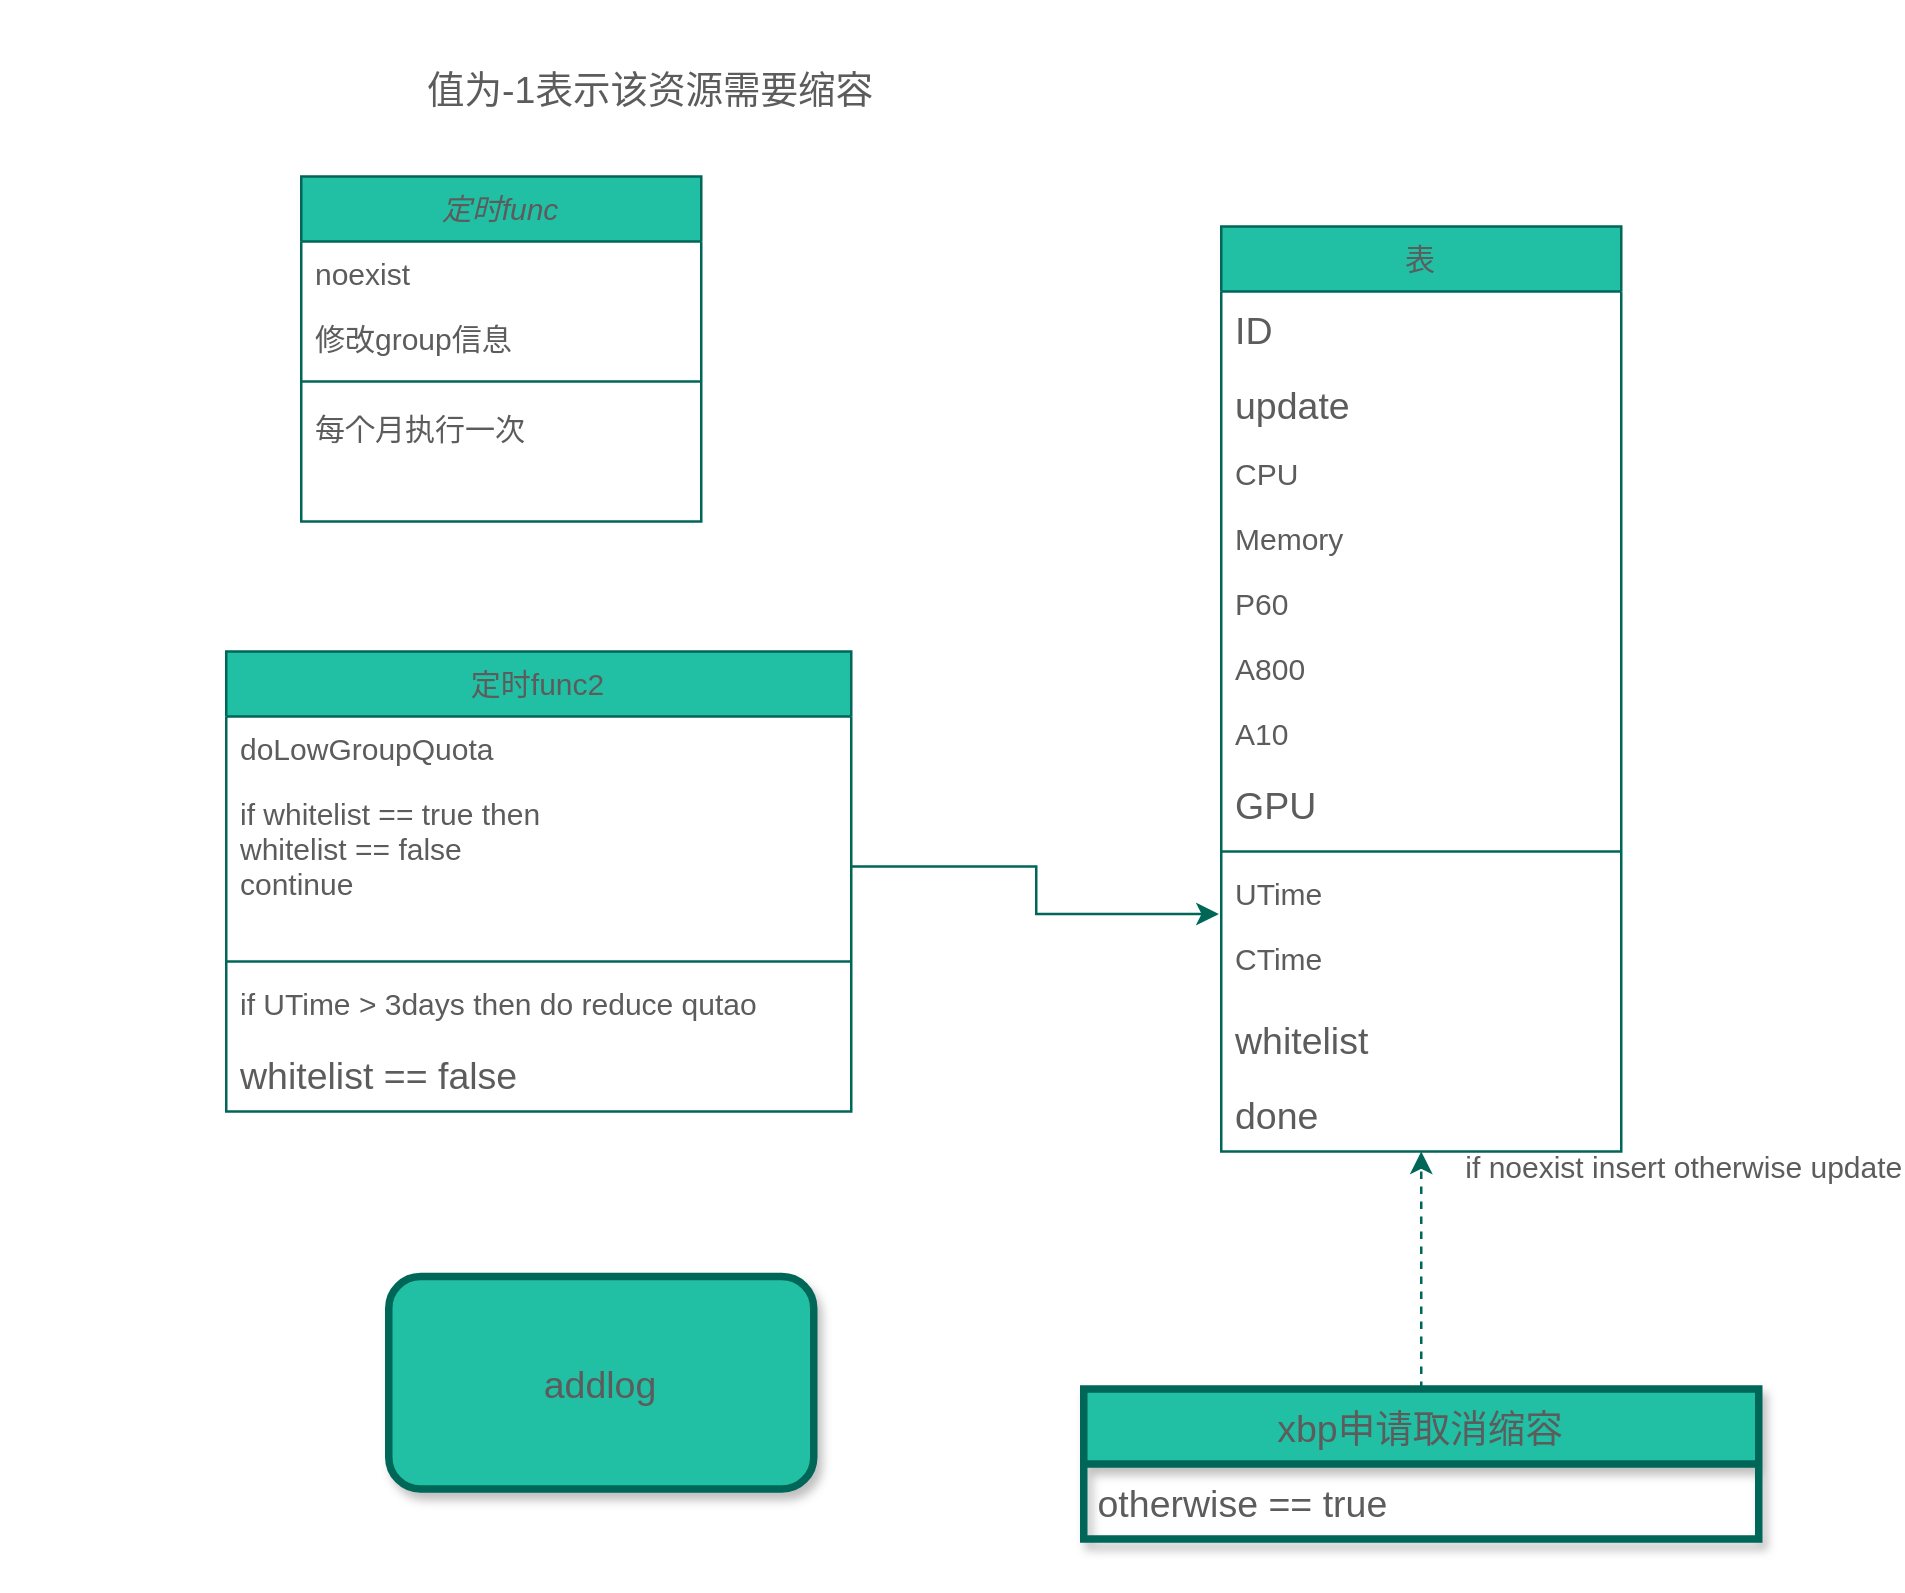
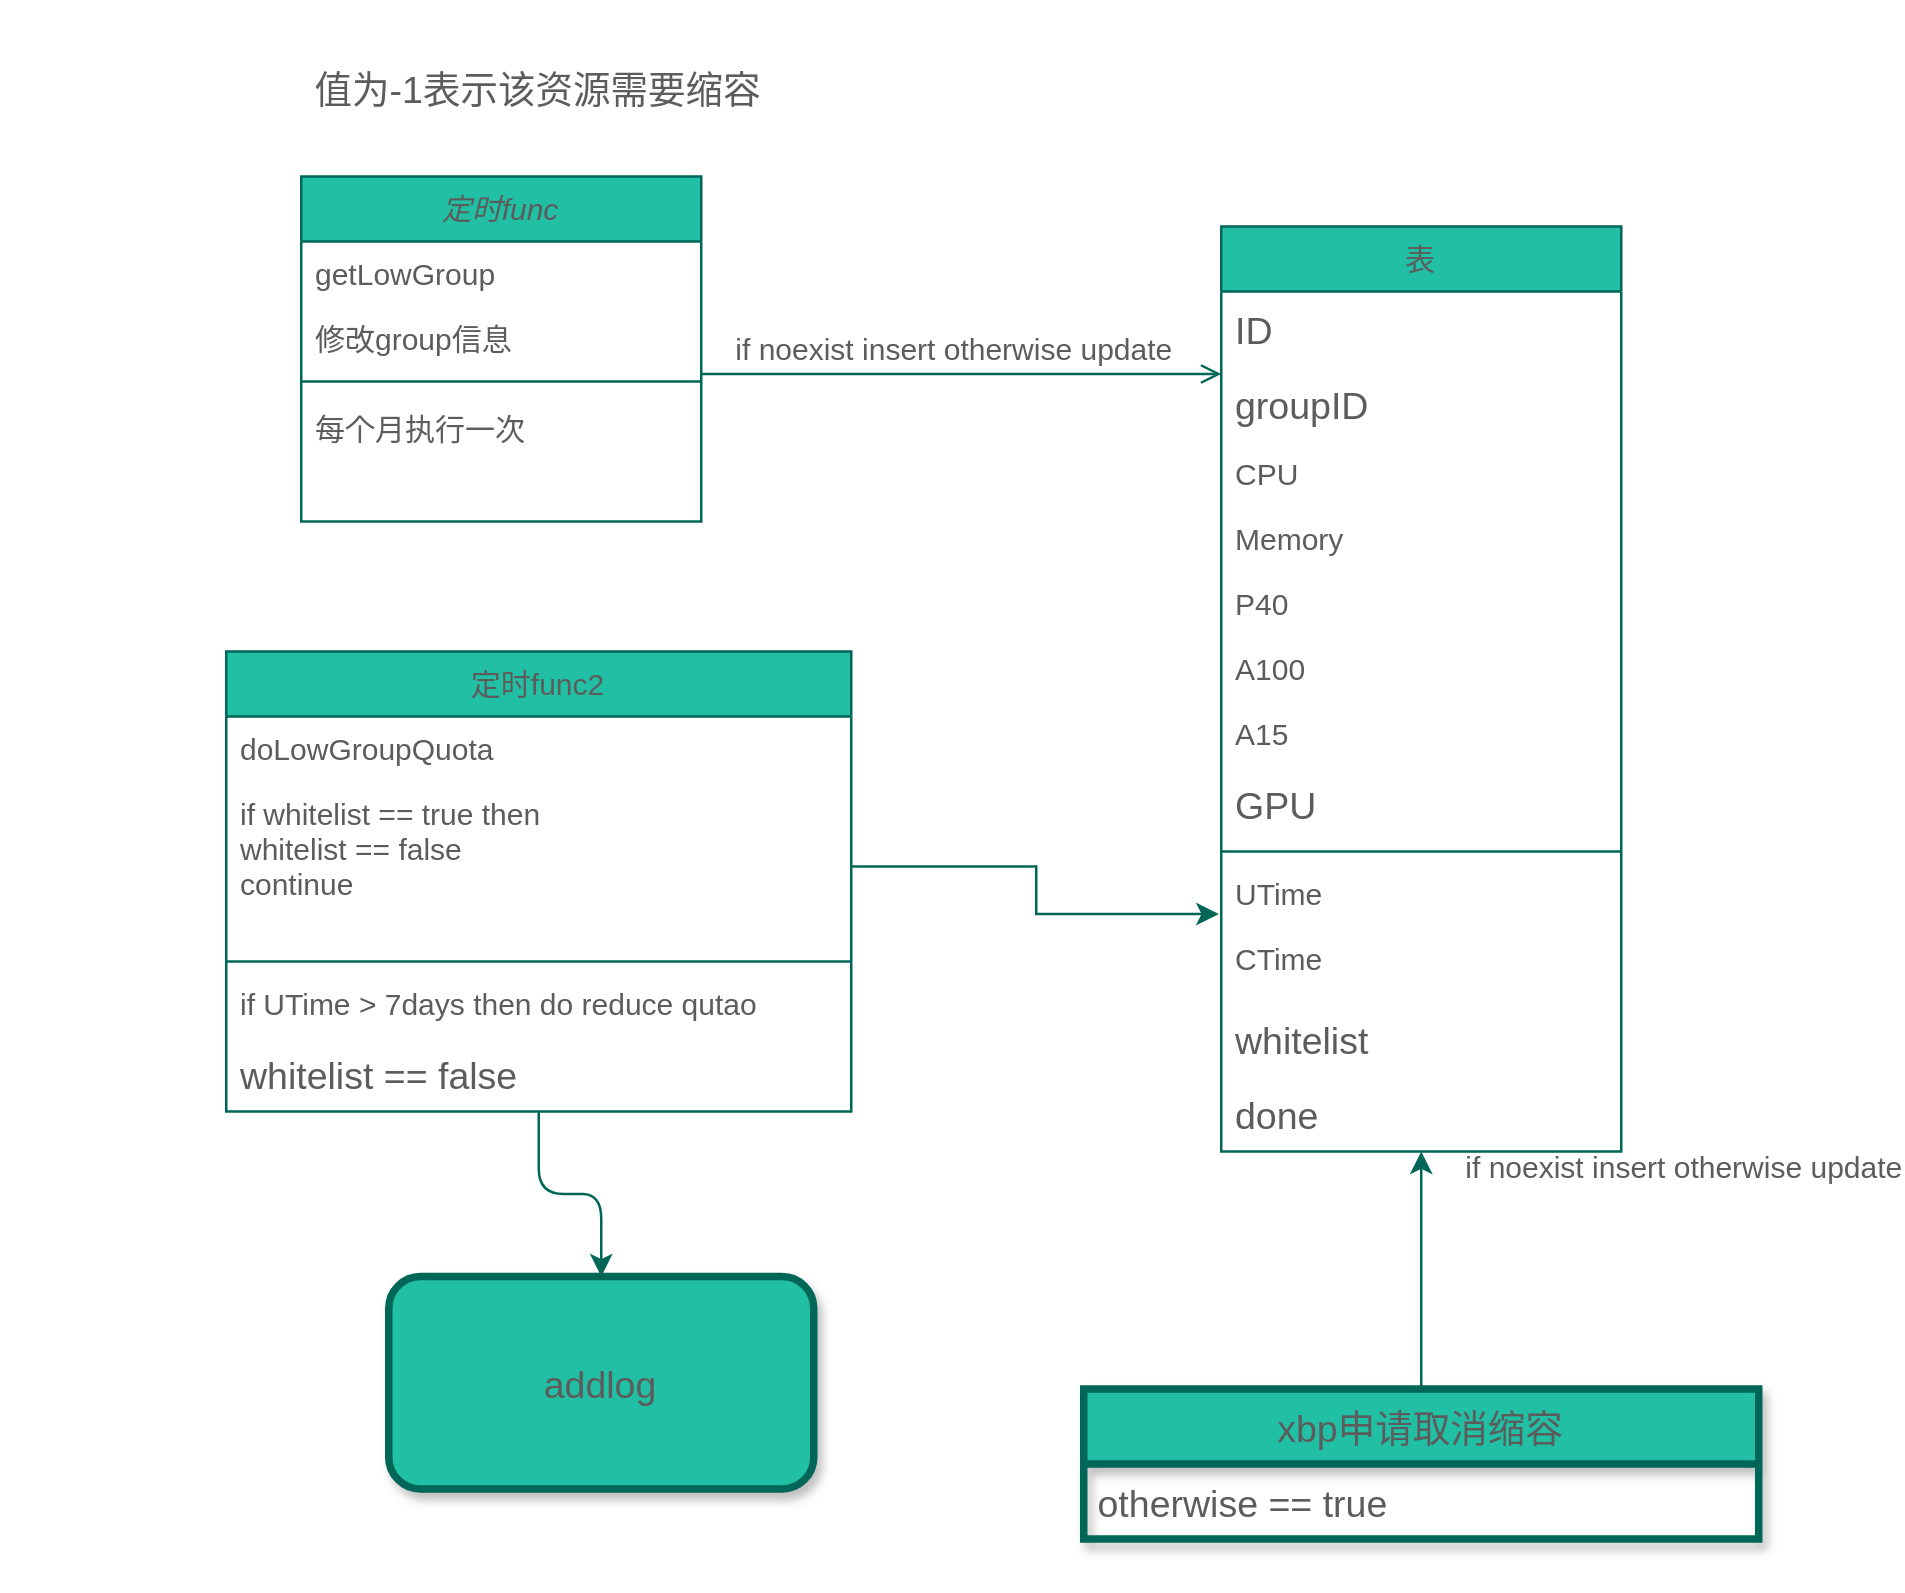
(651, 89) -> (539, 89)
(370, 275) -> (407, 275)
none -> (960, 374)
(1298, 406) -> (1309, 406)
(1260, 605) -> (1260, 605)
(1269, 670) -> (1269, 670)
(1260, 735) -> (1260, 735)
(516, 1005) -> (516, 1005)
none -> (566, 1194)
(1421, 1274) -> (1421, 1274)
